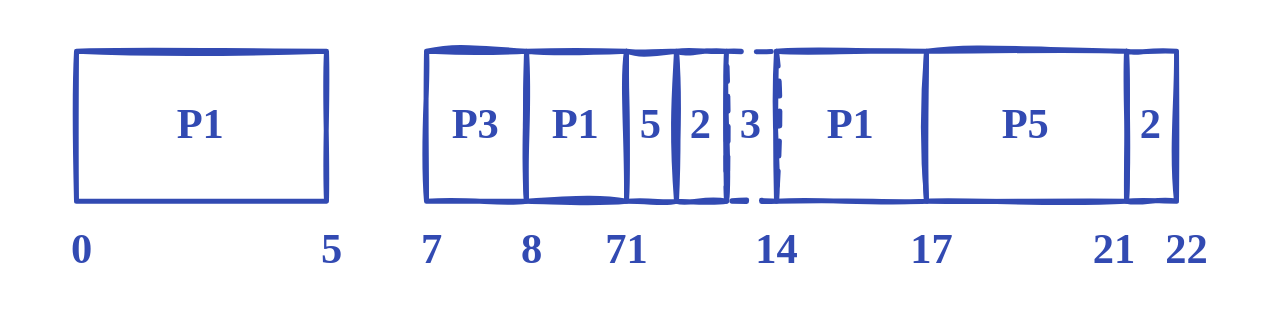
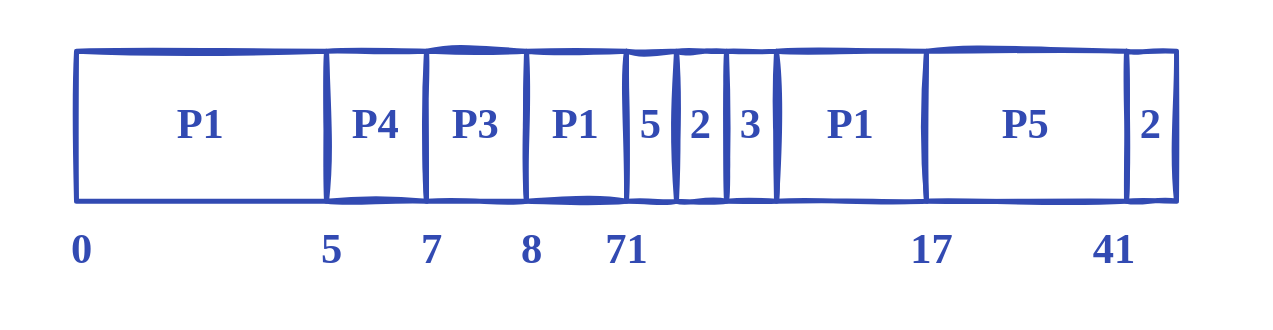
none -> (376, 126)
(751, 126) -> (751, 126)
(1114, 248) -> (1114, 248)
(778, 251) -> none
(1188, 251) -> none
